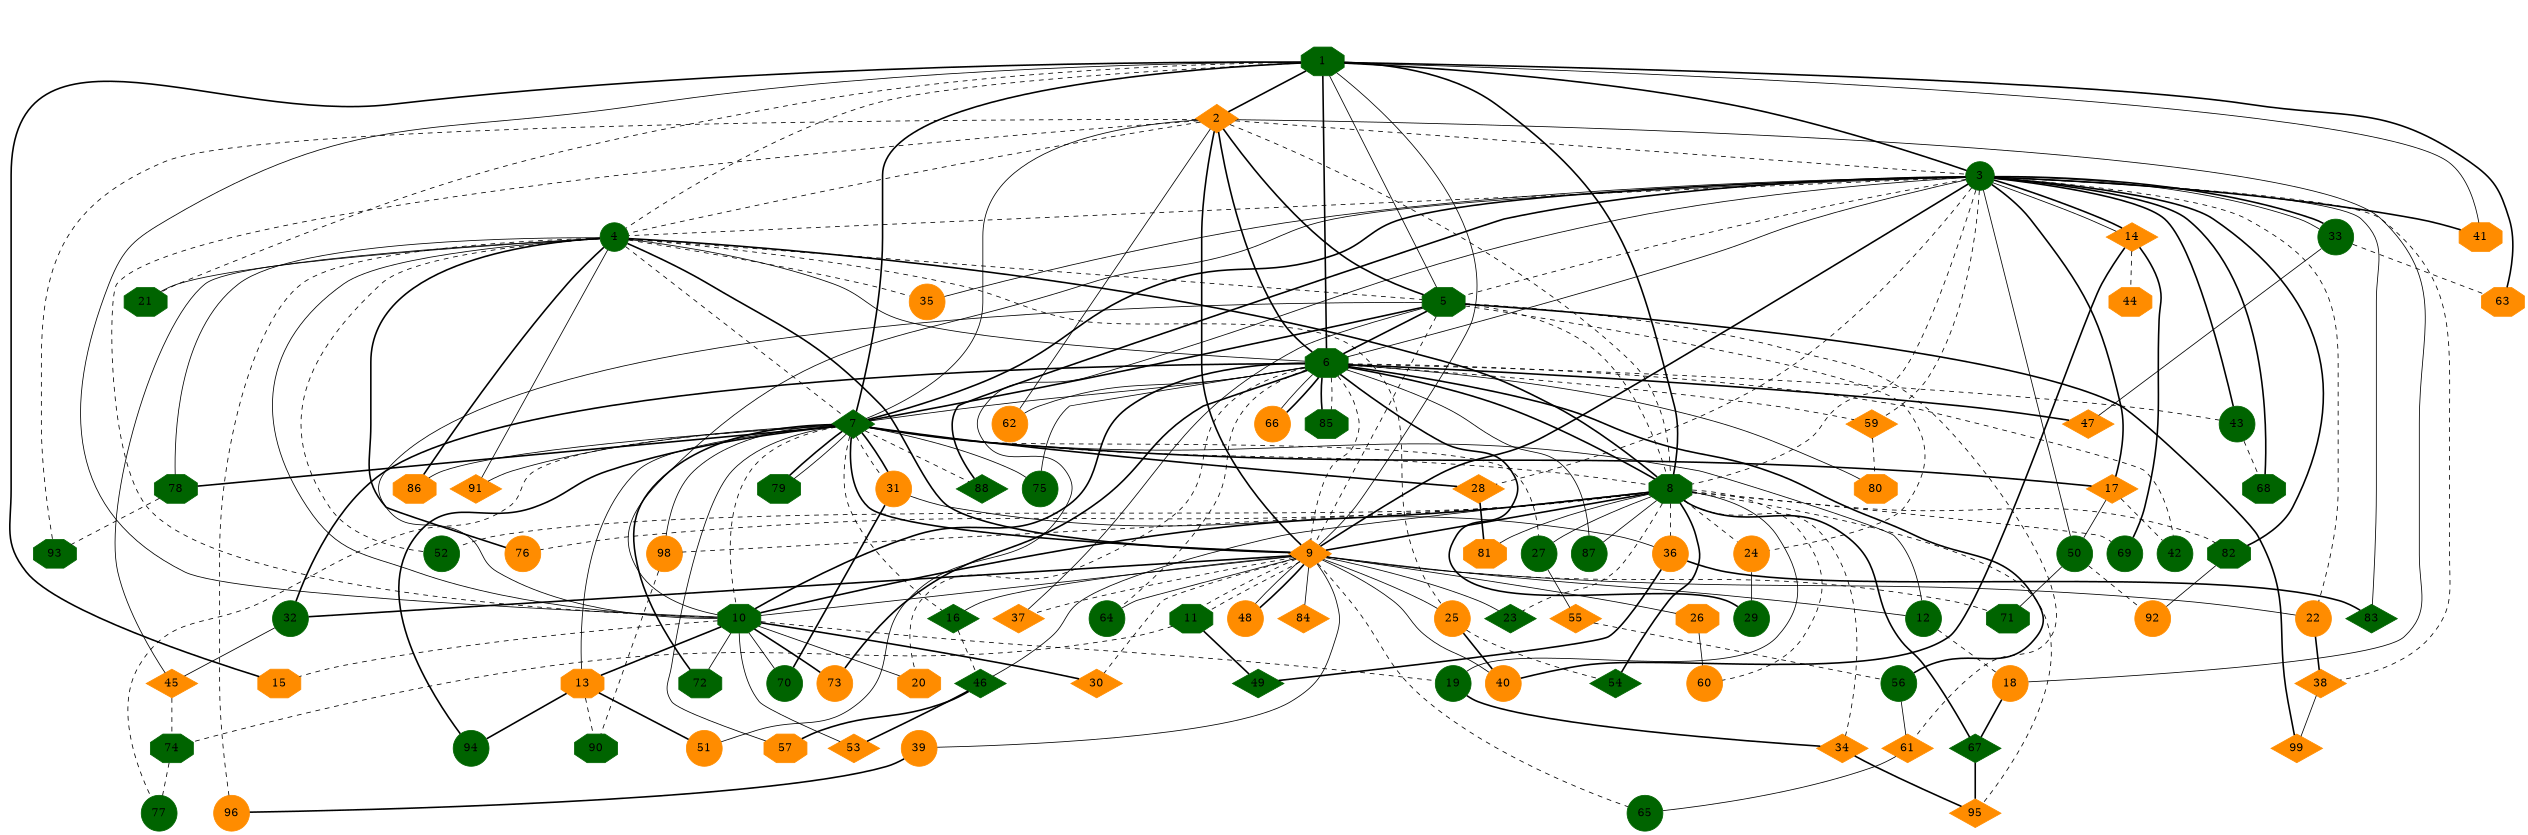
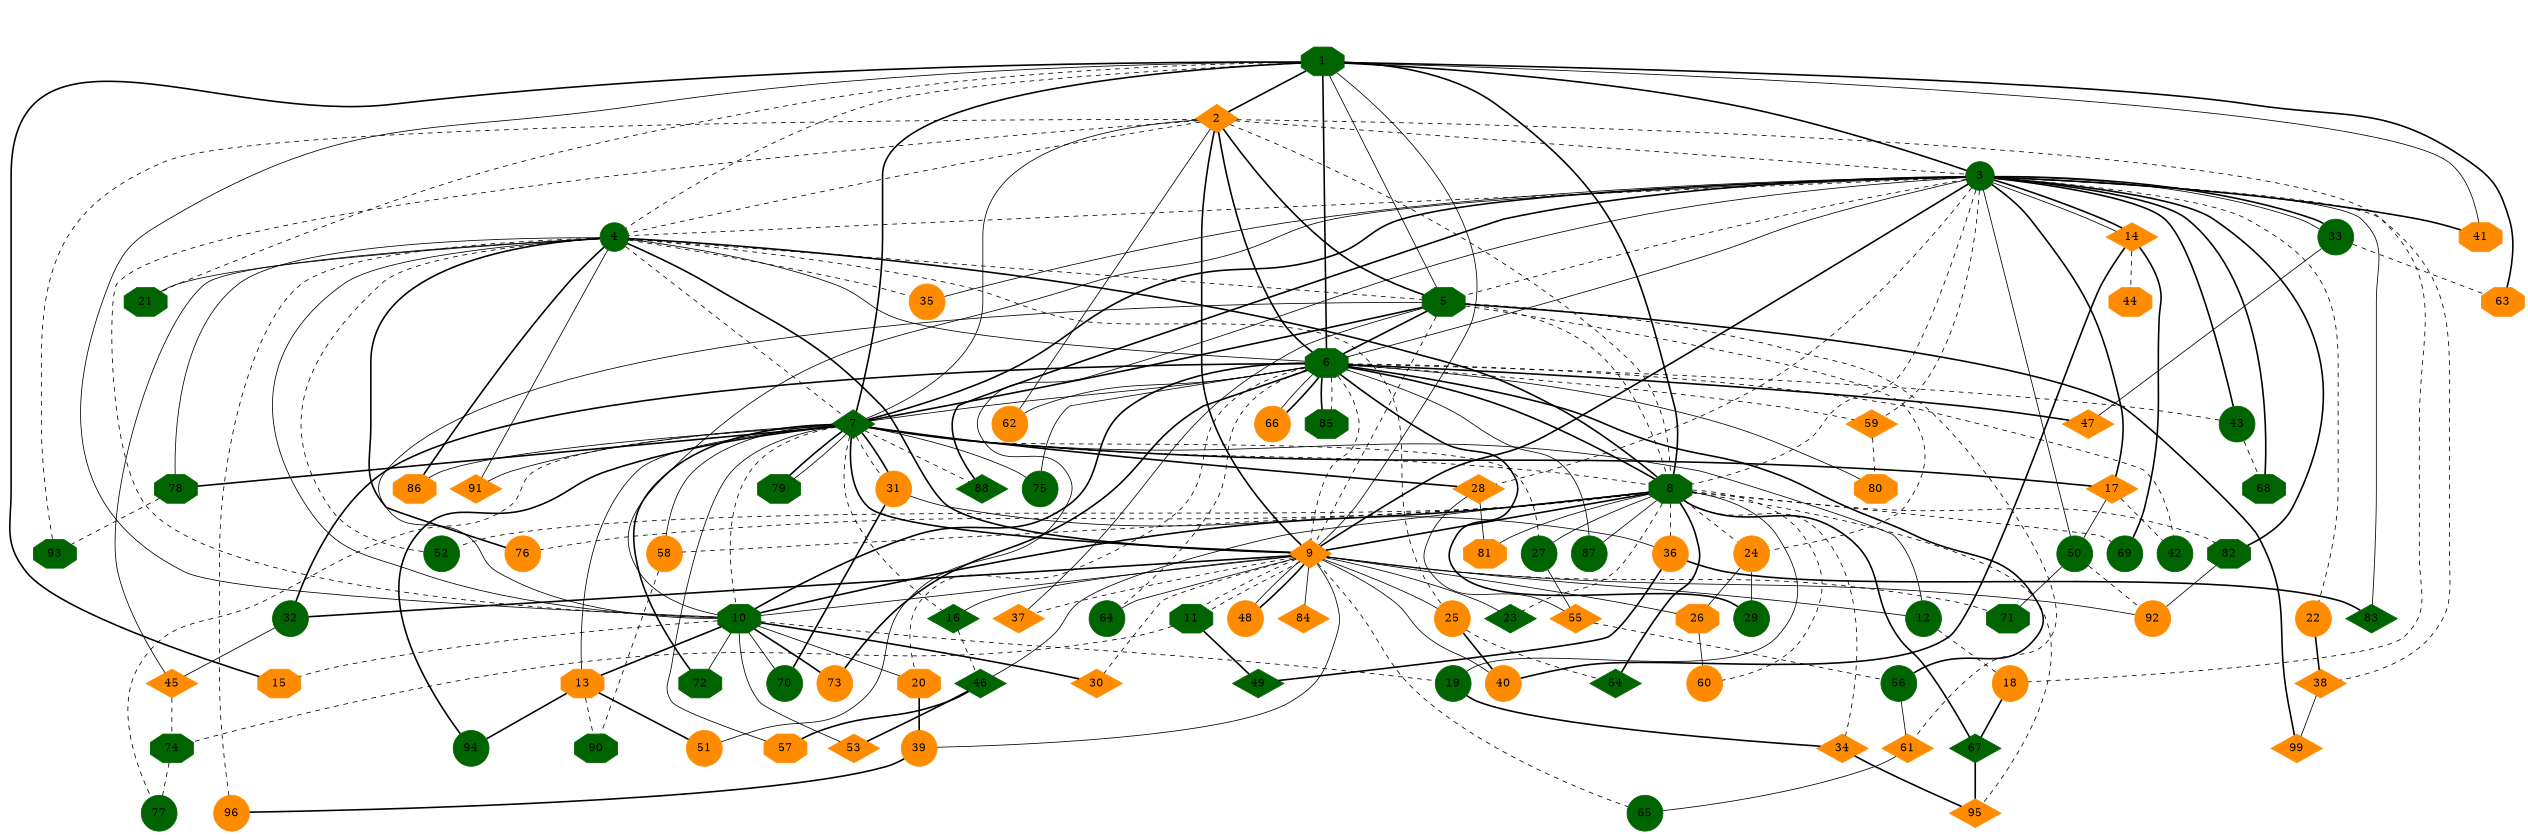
(2219, 174) -> (2219, 174)
(1483, 528) -> (1483, 528)
(664, 554) -> (664, 554)
none -> (1440, 582)
(1738, 585) -> (1933, 592)
none -> (1722, 589)
none -> (919, 721)
